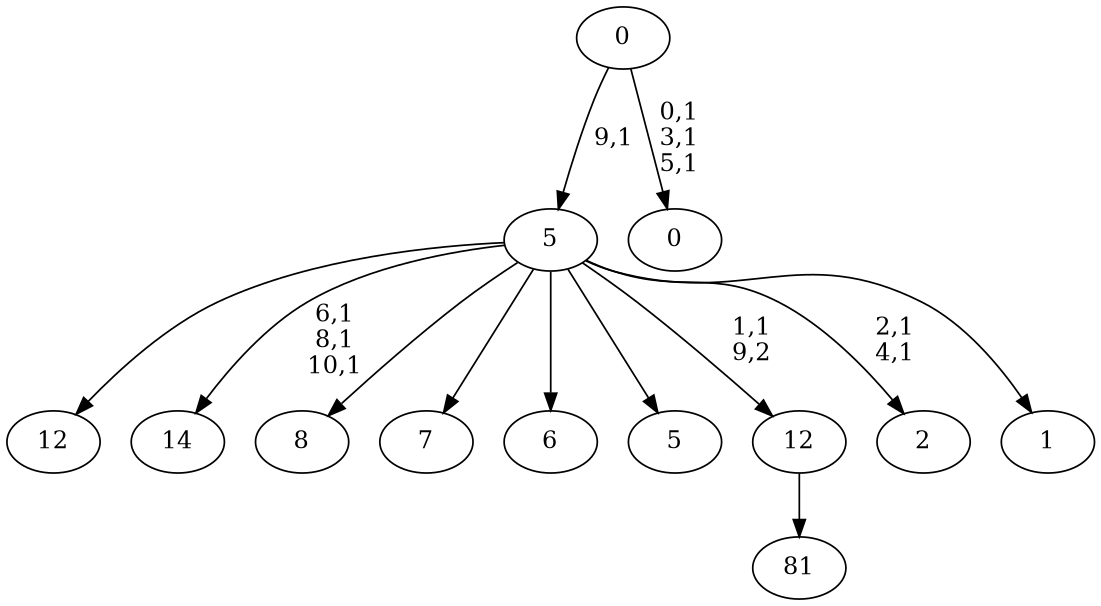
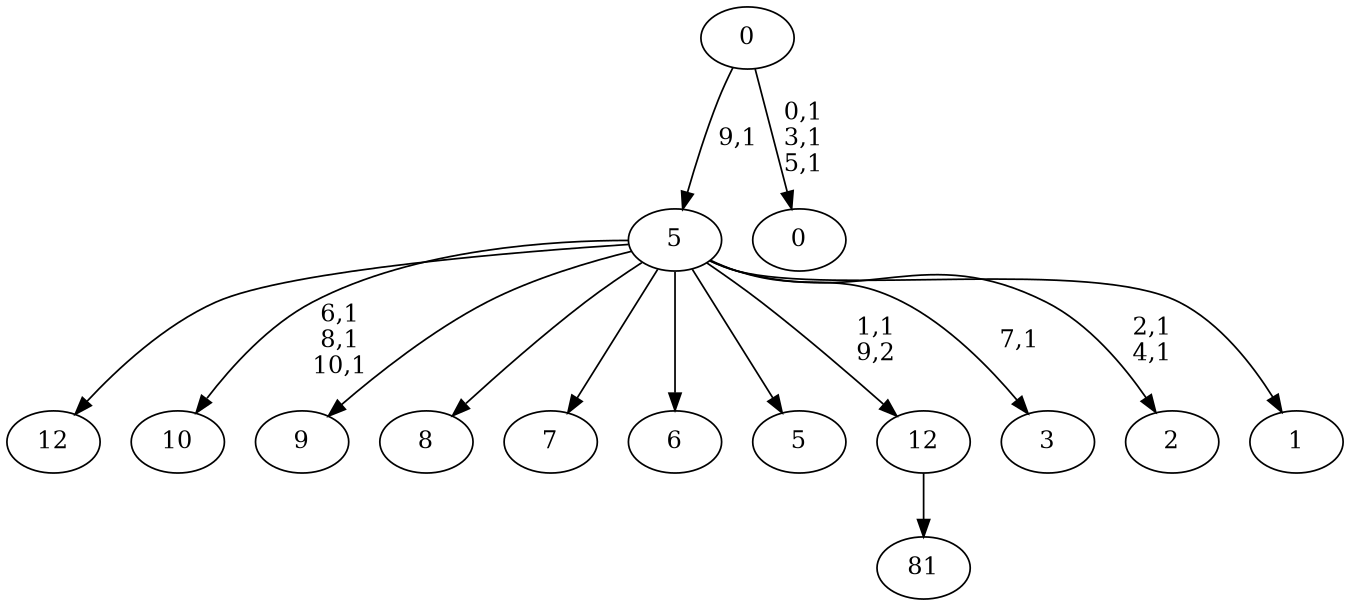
(178, 442) -> (178, 442)
none -> (302, 442)
none -> (1048, 442)
